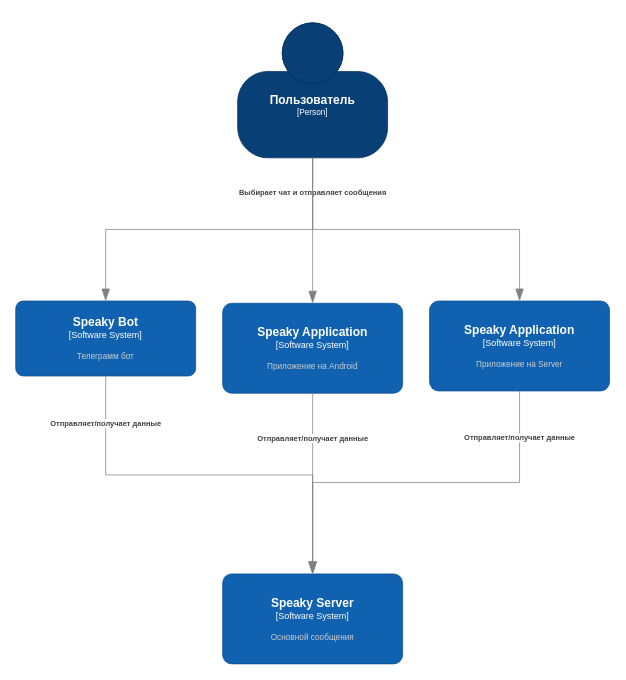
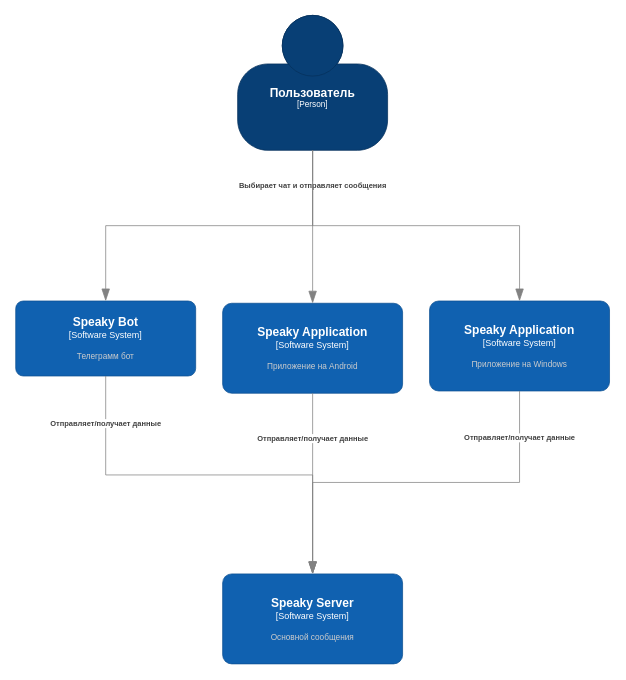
(312, 90) -> (312, 83)
(519, 346) -> (519, 346)
